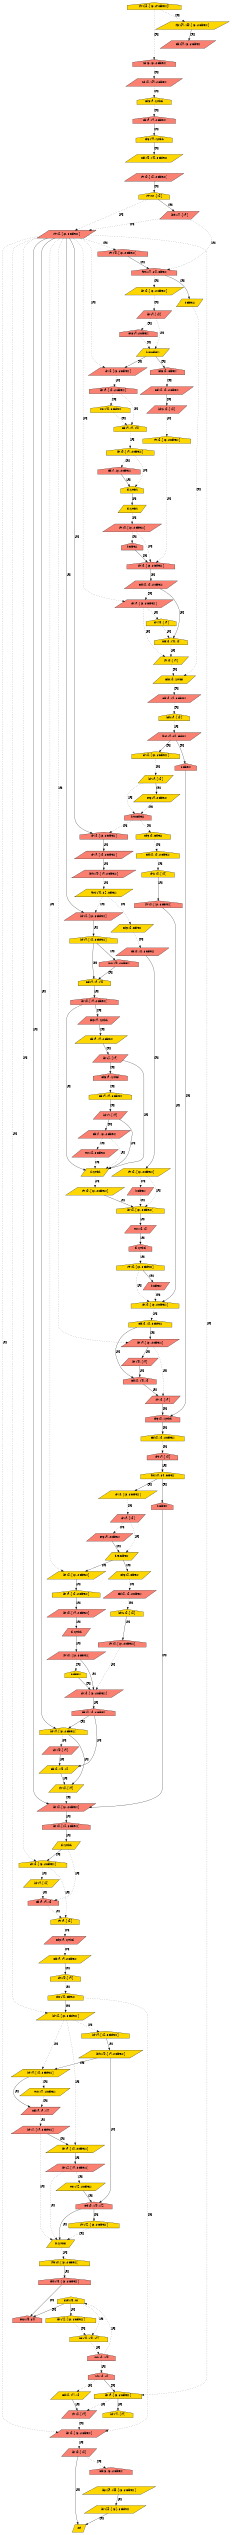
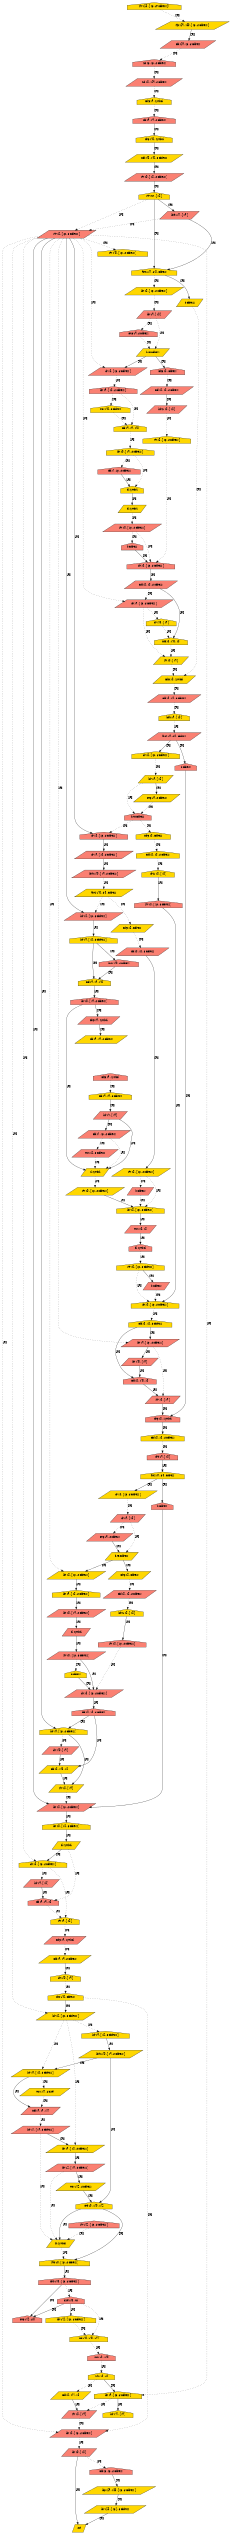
(154, 34) -> (171, 54)
(154, 139) -> (154, 139)
none -> (154, 167)
(207, 249) -> (207, 249)
(123, 253) -> (123, 253)
(137, 262) -> (154, 233)
(154, 272) -> (154, 272)
(104, 893) -> (104, 893)
(110, 1058) -> none
(66, 1826) -> (66, 1826)
(41, 1883) -> (41, 1883)
(42, 1892) -> (42, 1892)
(45, 2092) -> (45, 2092)
(78, 2176) -> (78, 2176)
(94, 2206) -> (94, 2206)
(94, 2214) -> (114, 2239)
(94, 2225) -> (94, 2225)
(71, 2301) -> (71, 2301)
(27, 2320) -> (27, 2320)
(109, 2324) -> (67, 2290)
(101, 2377) -> (101, 2377)
(99, 2462) -> (99, 2462)
none -> (114, 2480)
(120, 2500) -> (120, 2500)
